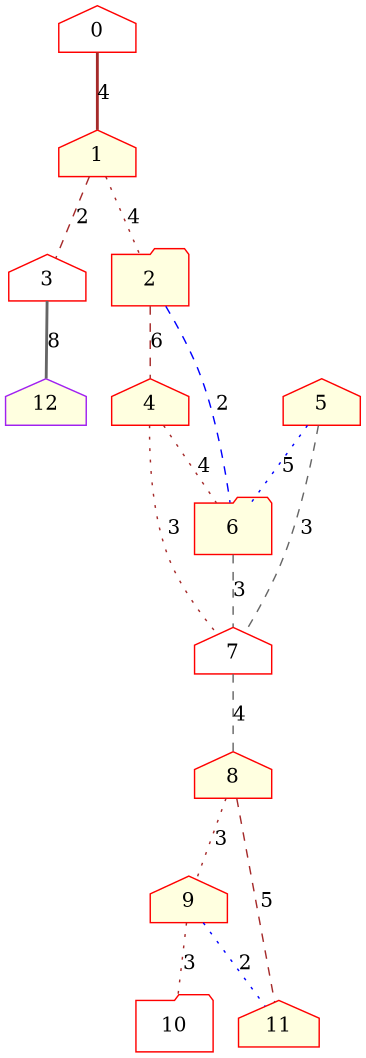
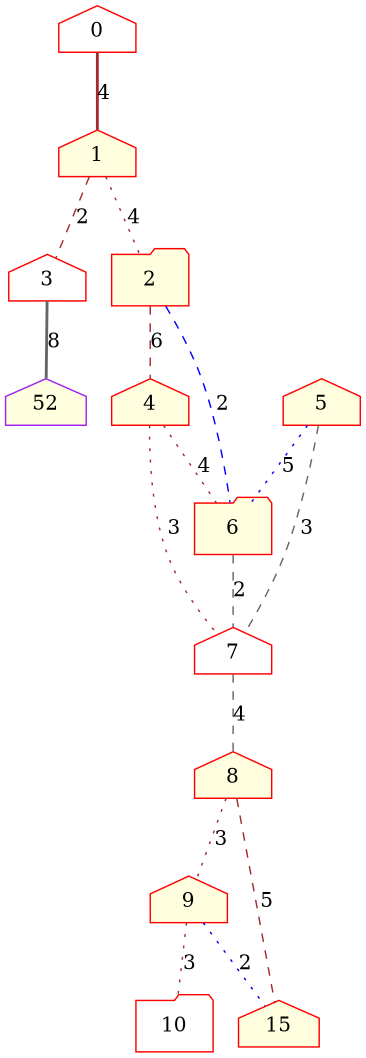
(46, 404) -> (46, 404)
(240, 591) -> (240, 591)
(279, 1026) -> (279, 1026)
